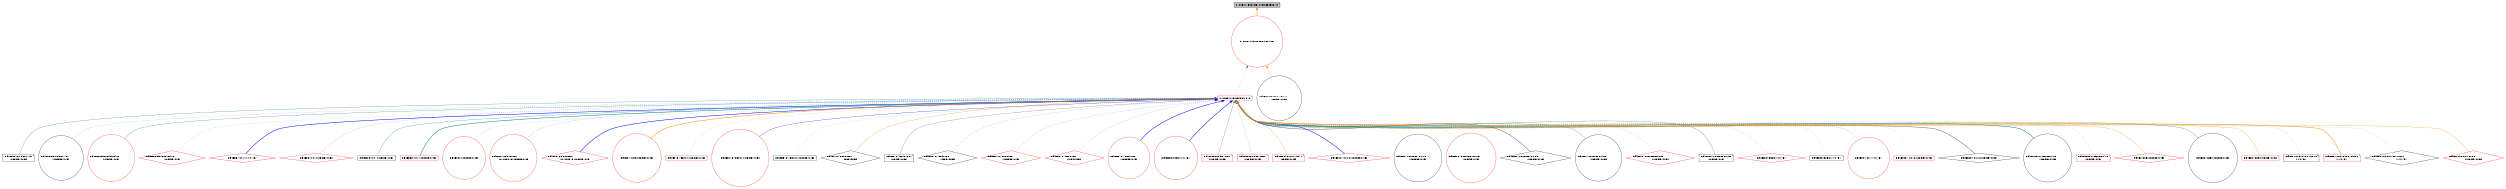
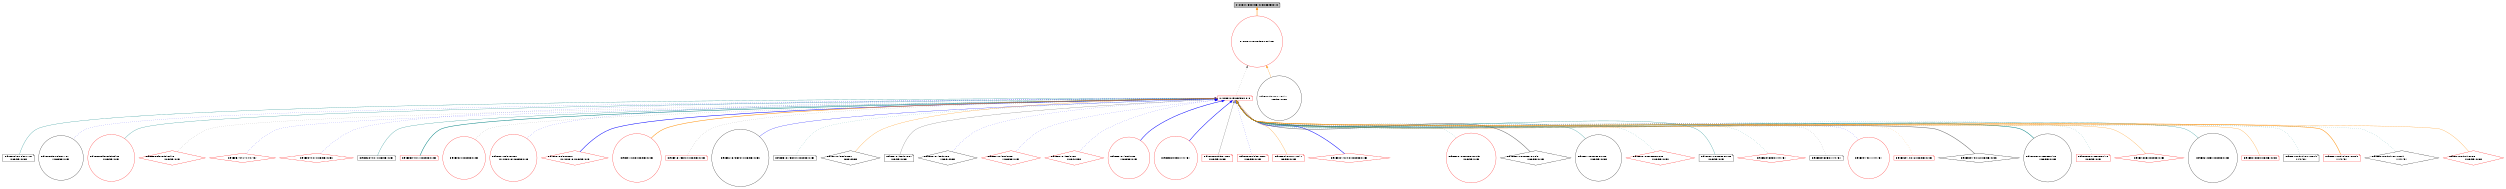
(603, 111) -> (603, 111)
(740, 158) -> (740, 158)
(1418, 158) -> none
